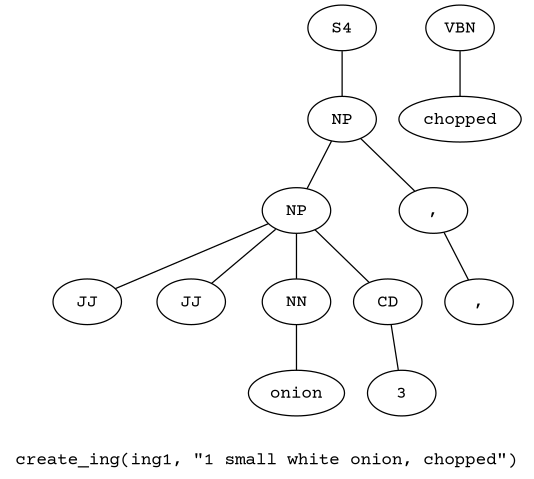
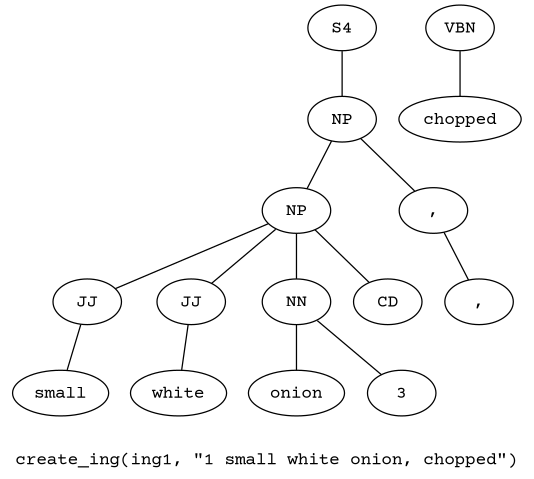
(395, 347) -> (349, 348)
none -> (61, 393)
none -> (179, 393)
